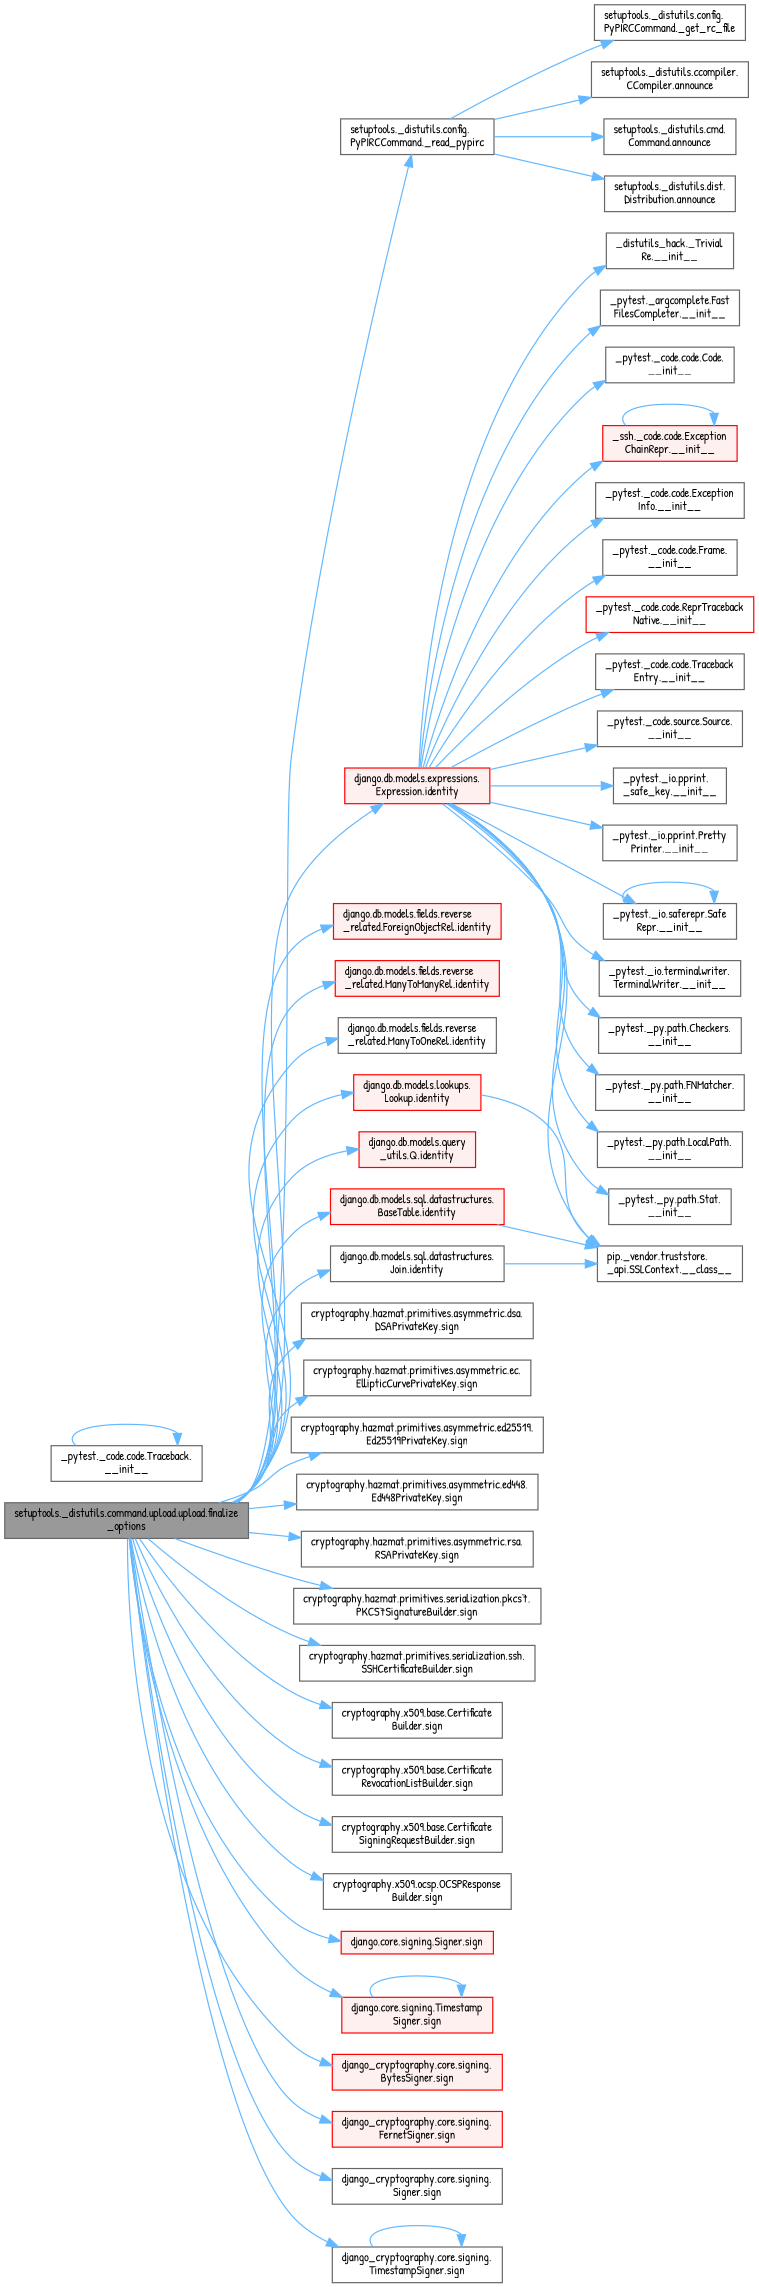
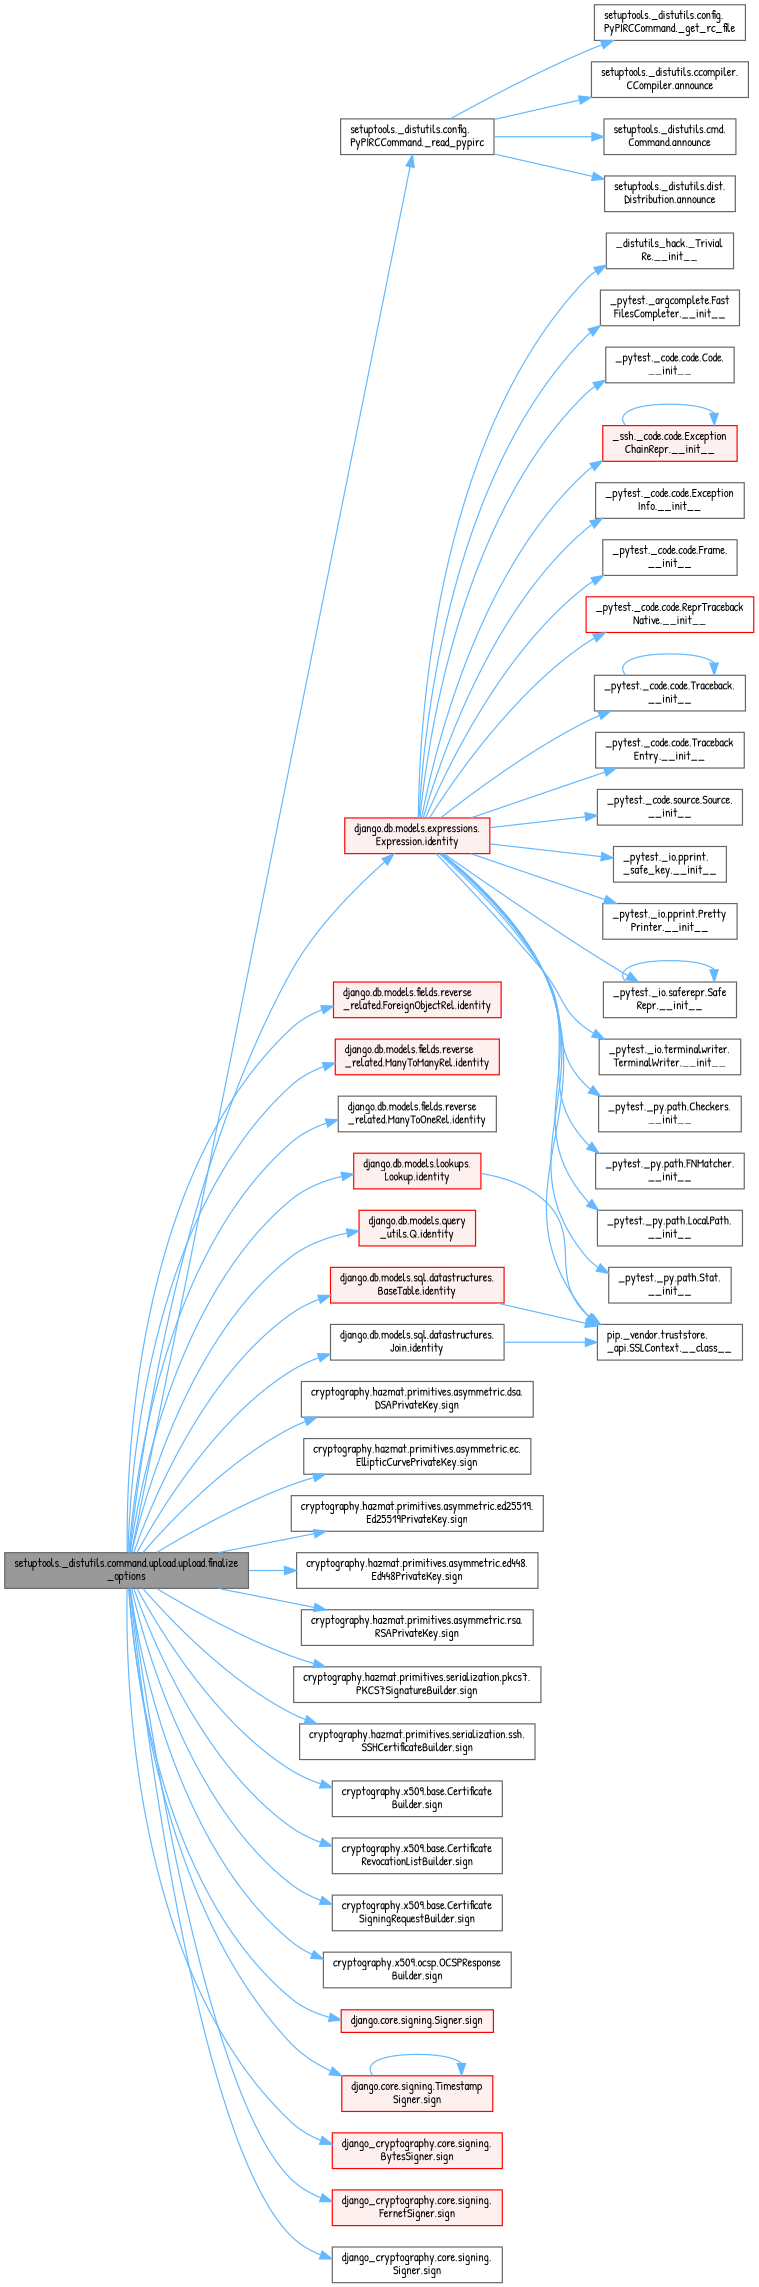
none -> (517, 762)
(417, 2265) -> none
